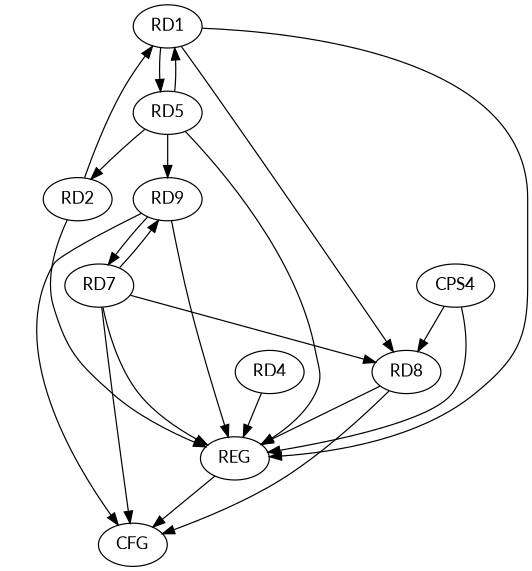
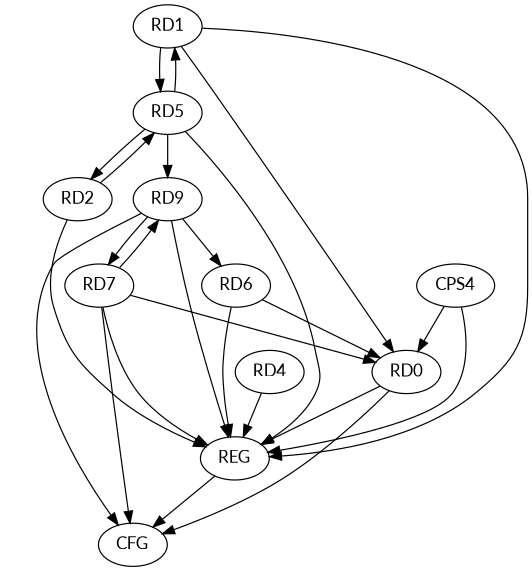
(110, 114) -> (124, 163)
none -> (236, 286)
(406, 372) -> (406, 372)
